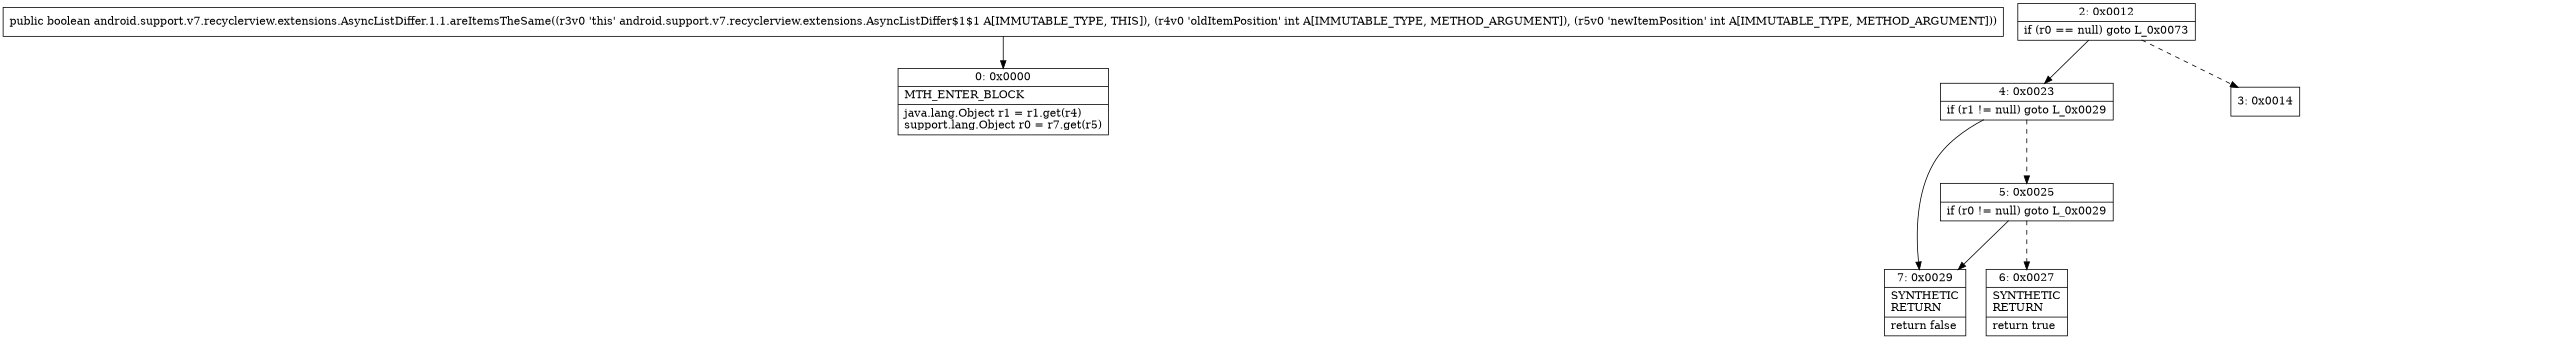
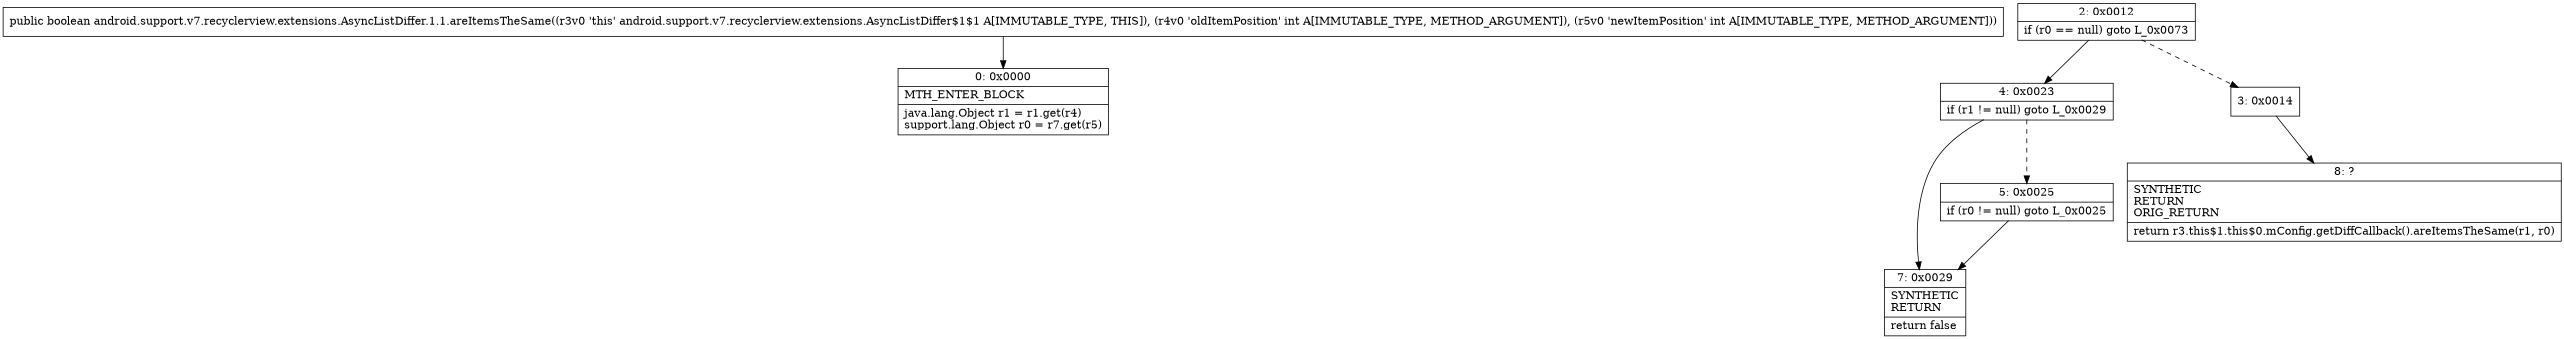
none -> (2344, 202)
(2027, 211) -> (2027, 211)
(2027, 303) -> none
